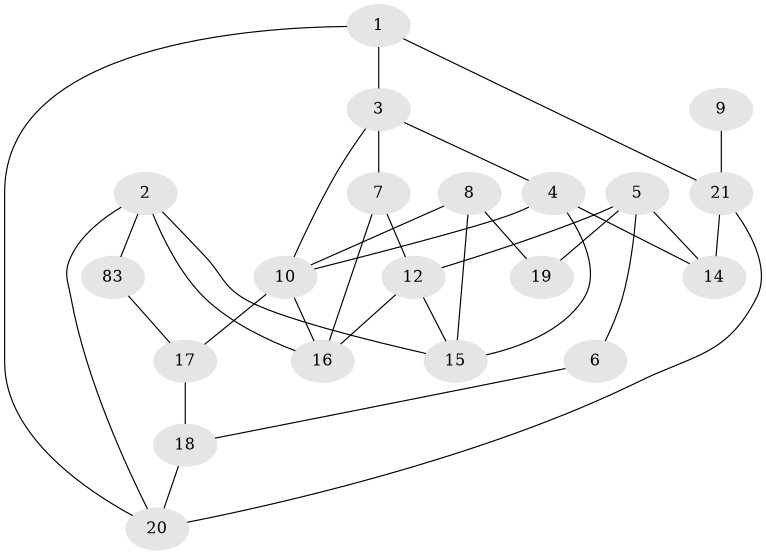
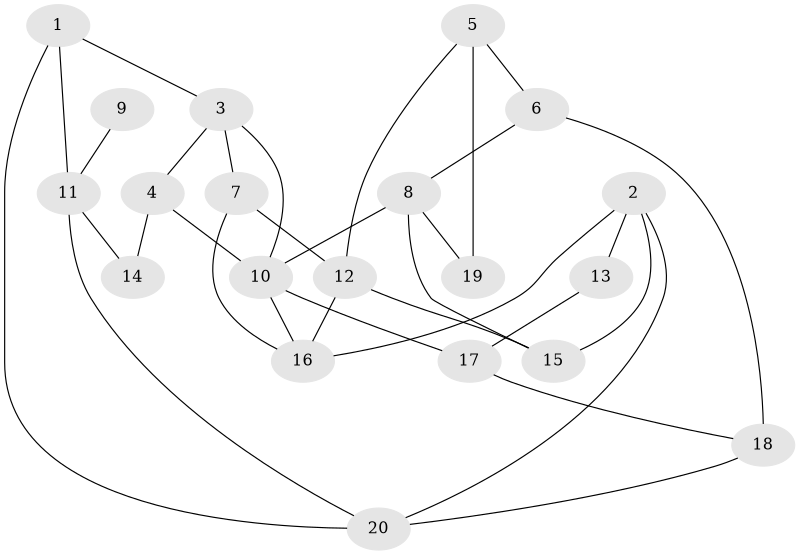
none -> (481, 146)
(721, 193) -> (69, 193)
(676, 235) -> none
(113, 277) -> (601, 277)
(577, 308) -> none
